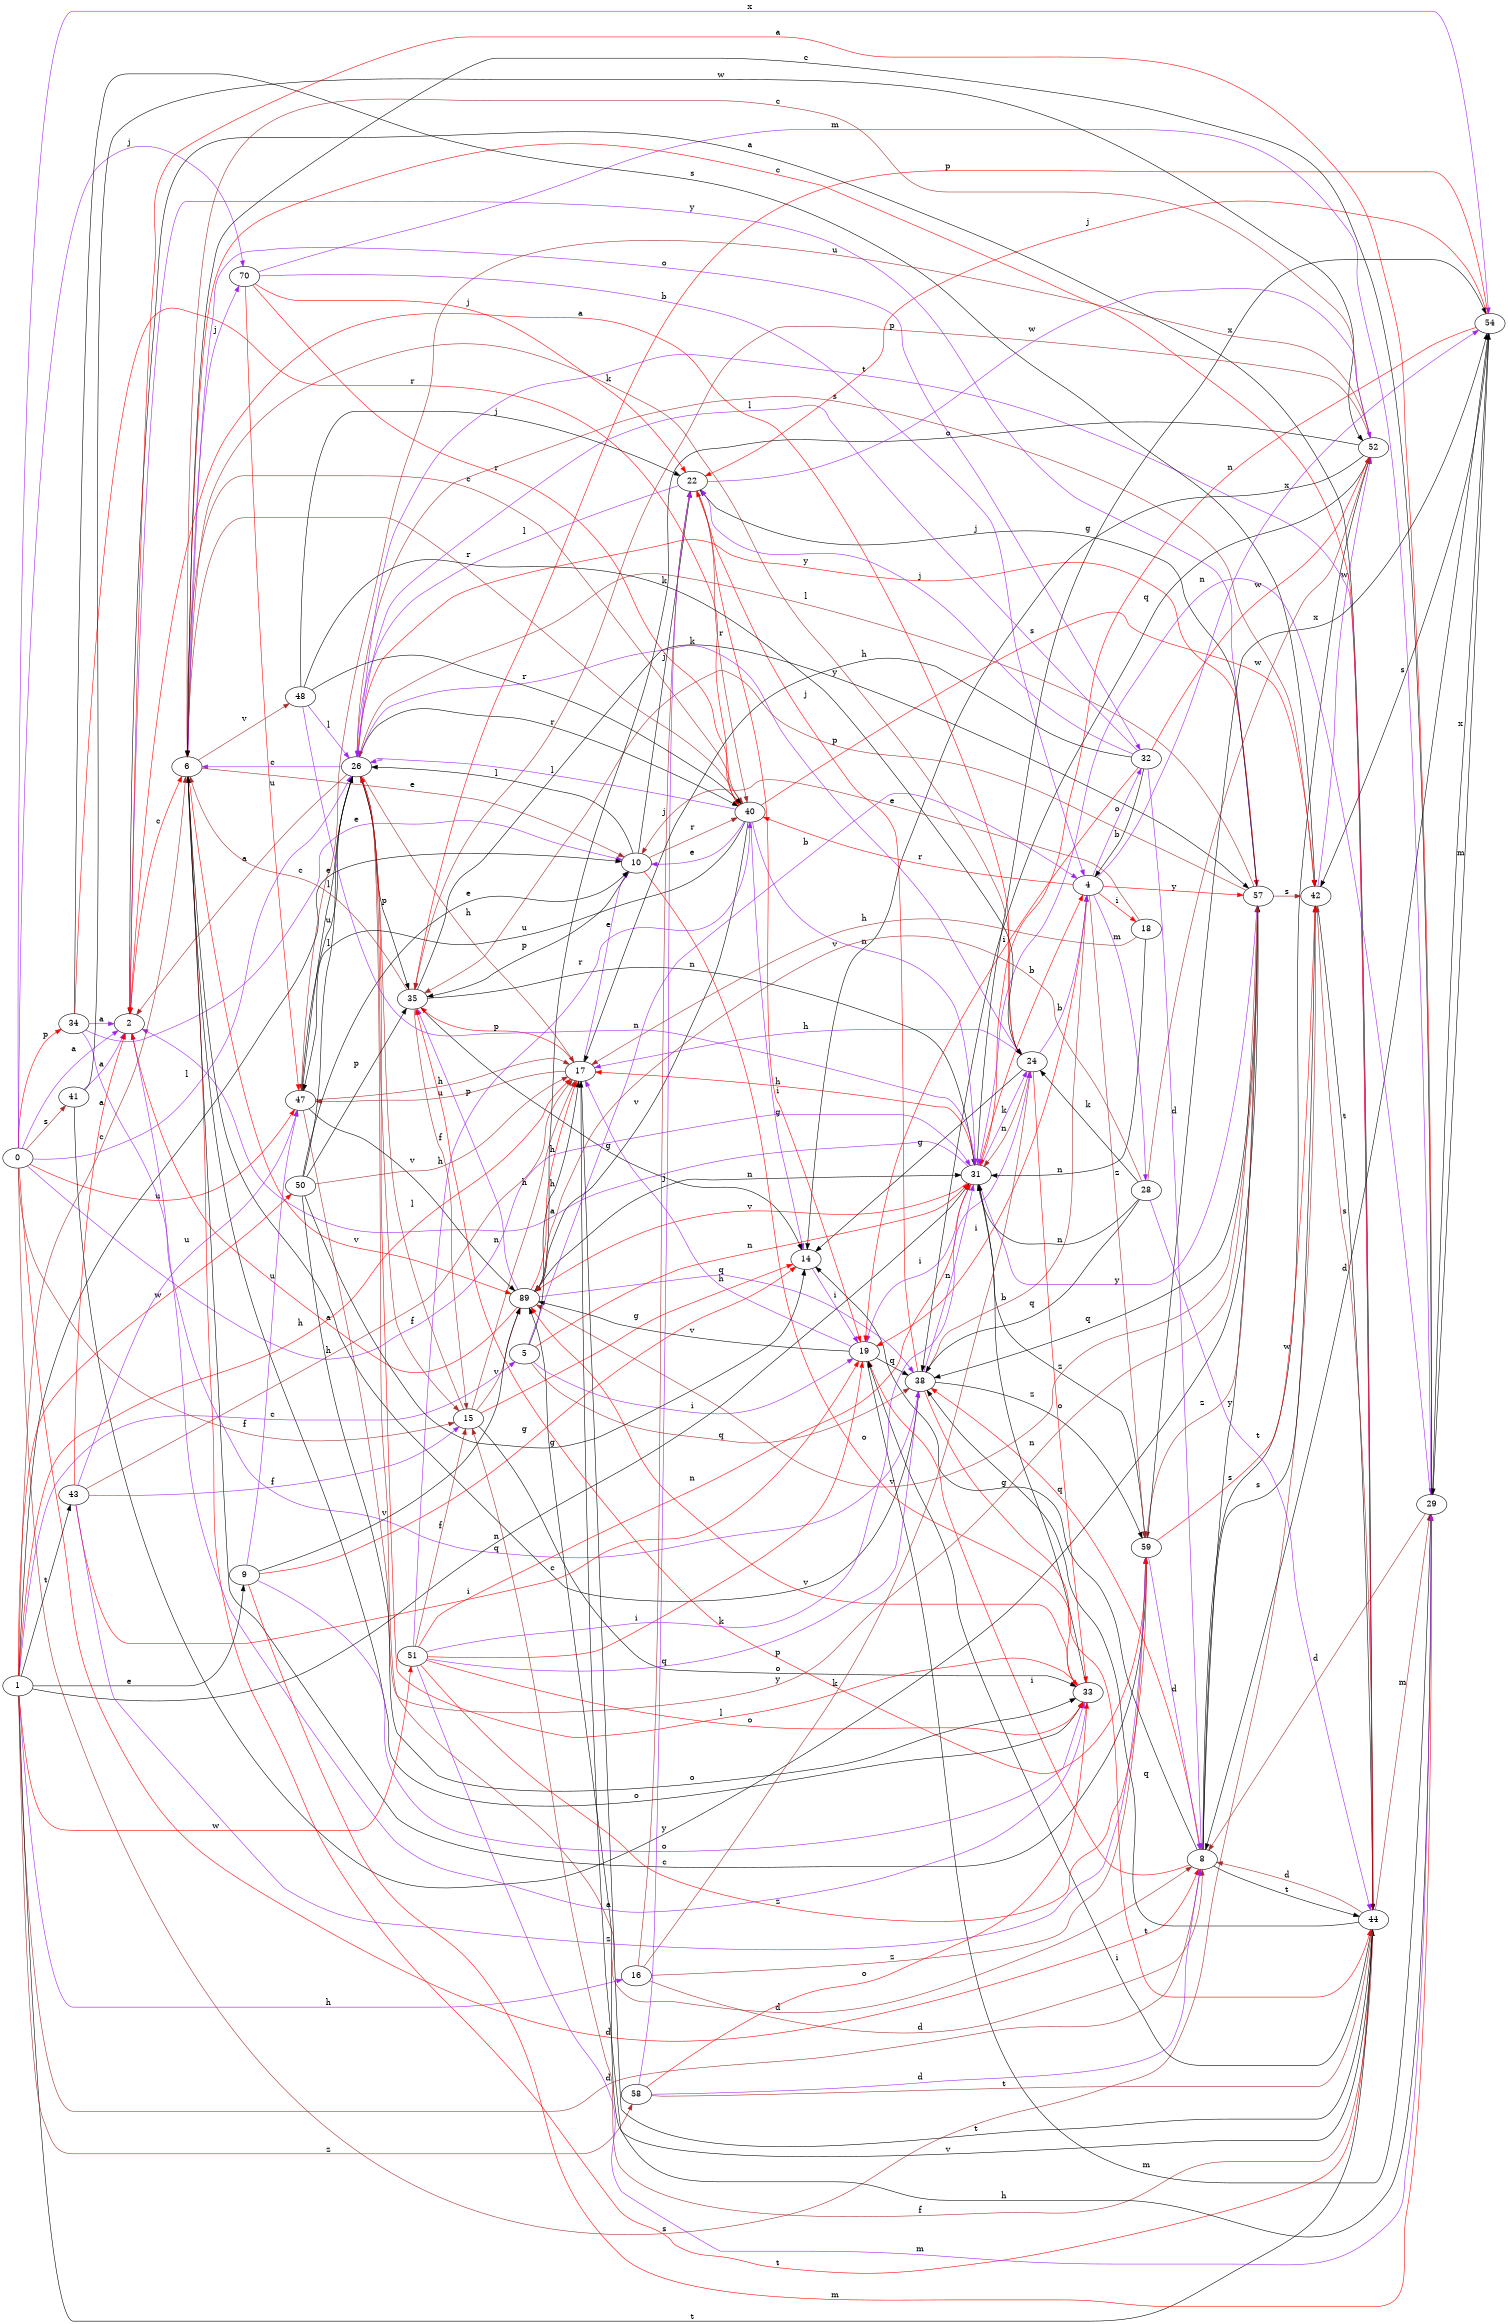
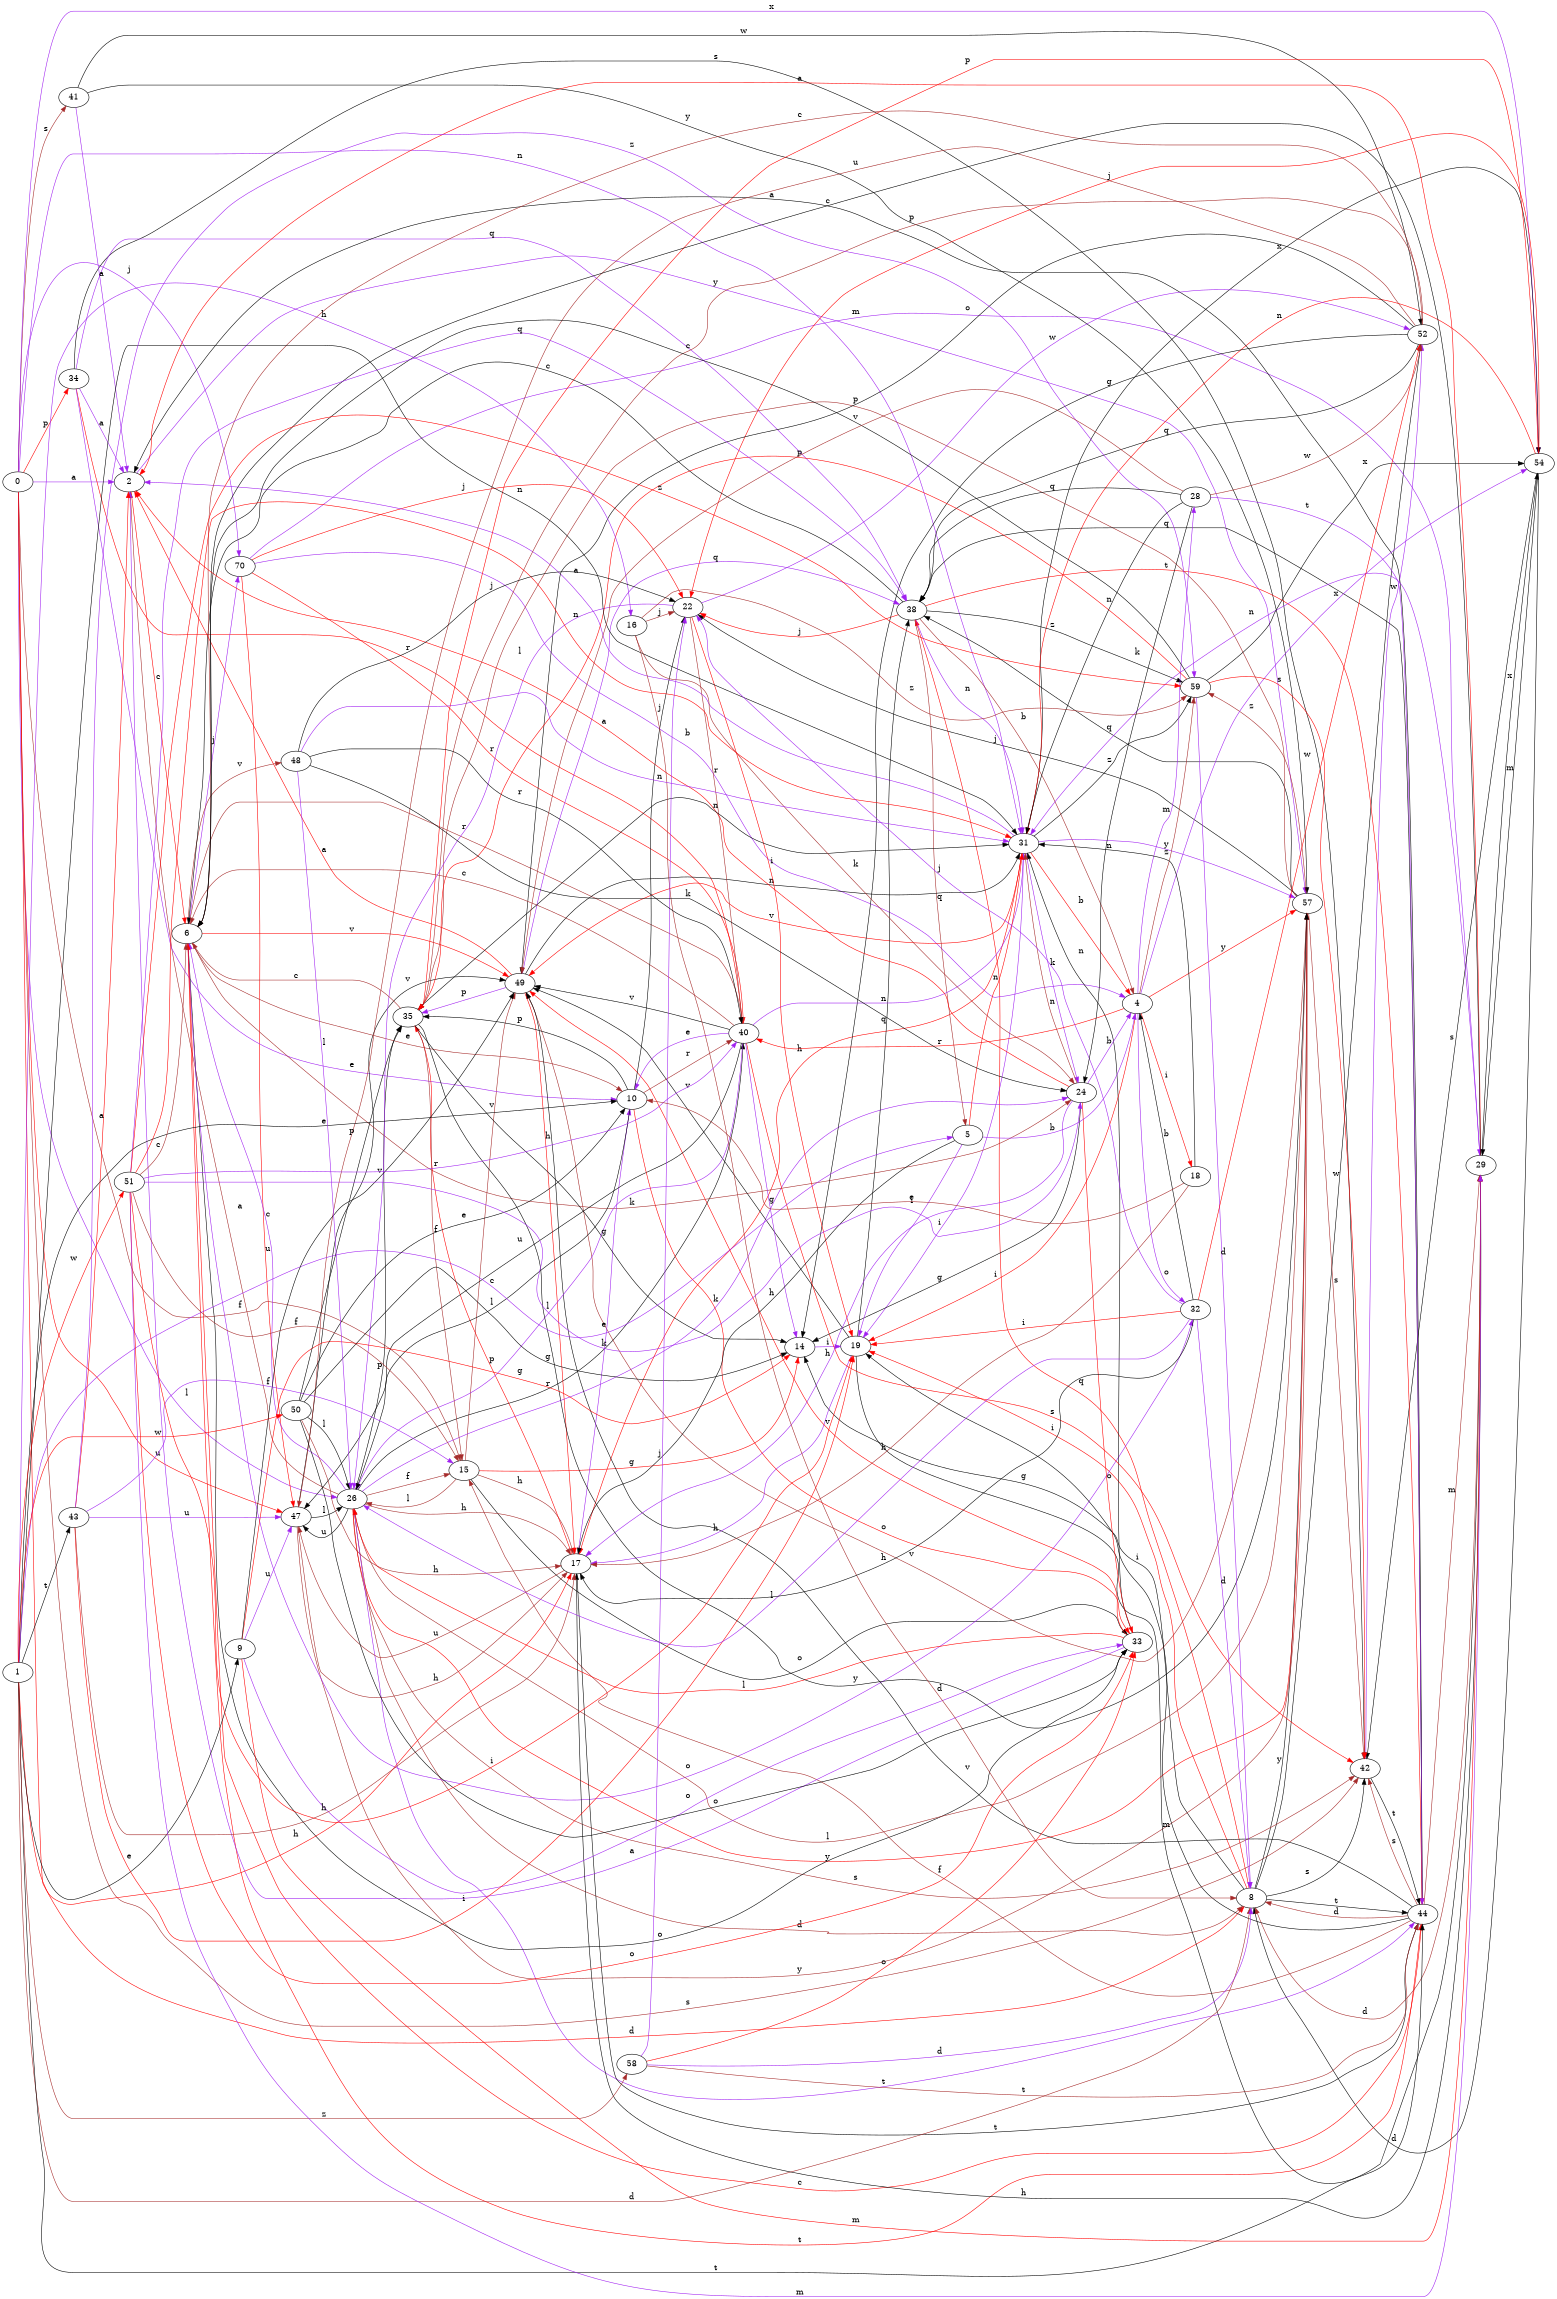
(65, 1221) -> (178, 1067)
(524, 1299) -> (520, 983)
(712, 1439) -> (934, 857)
